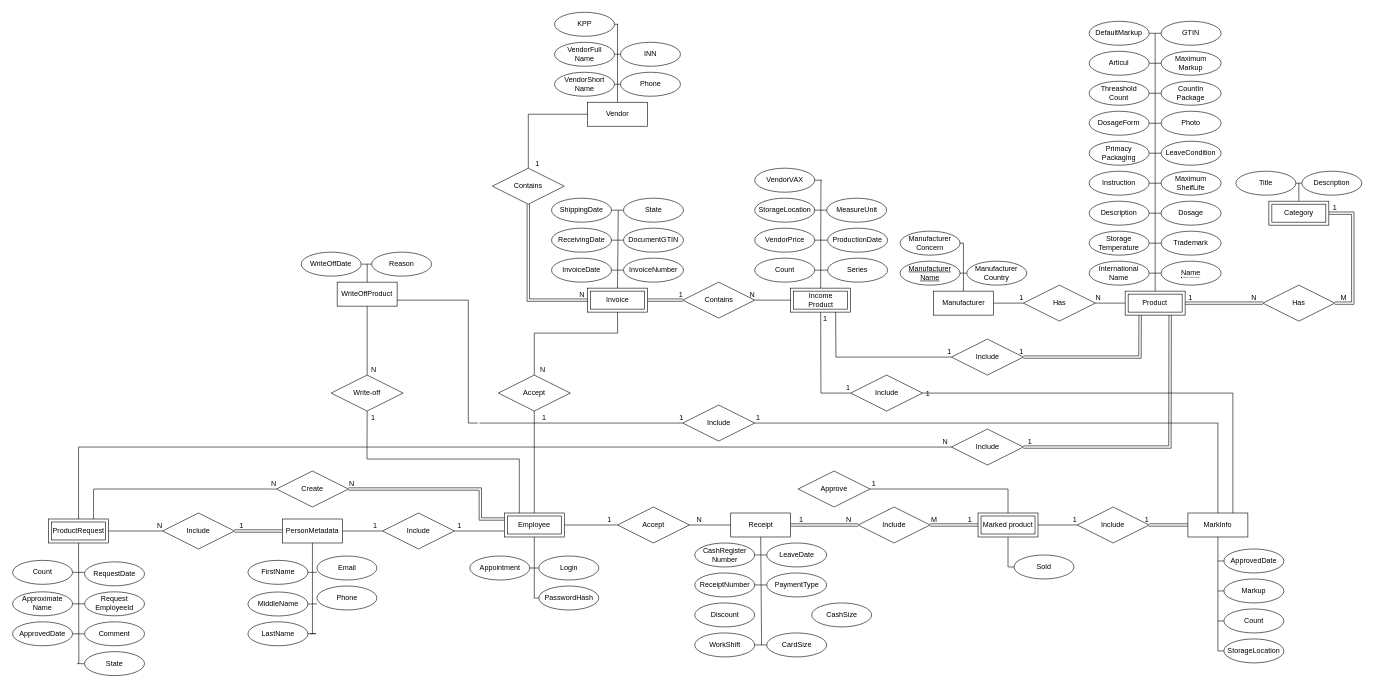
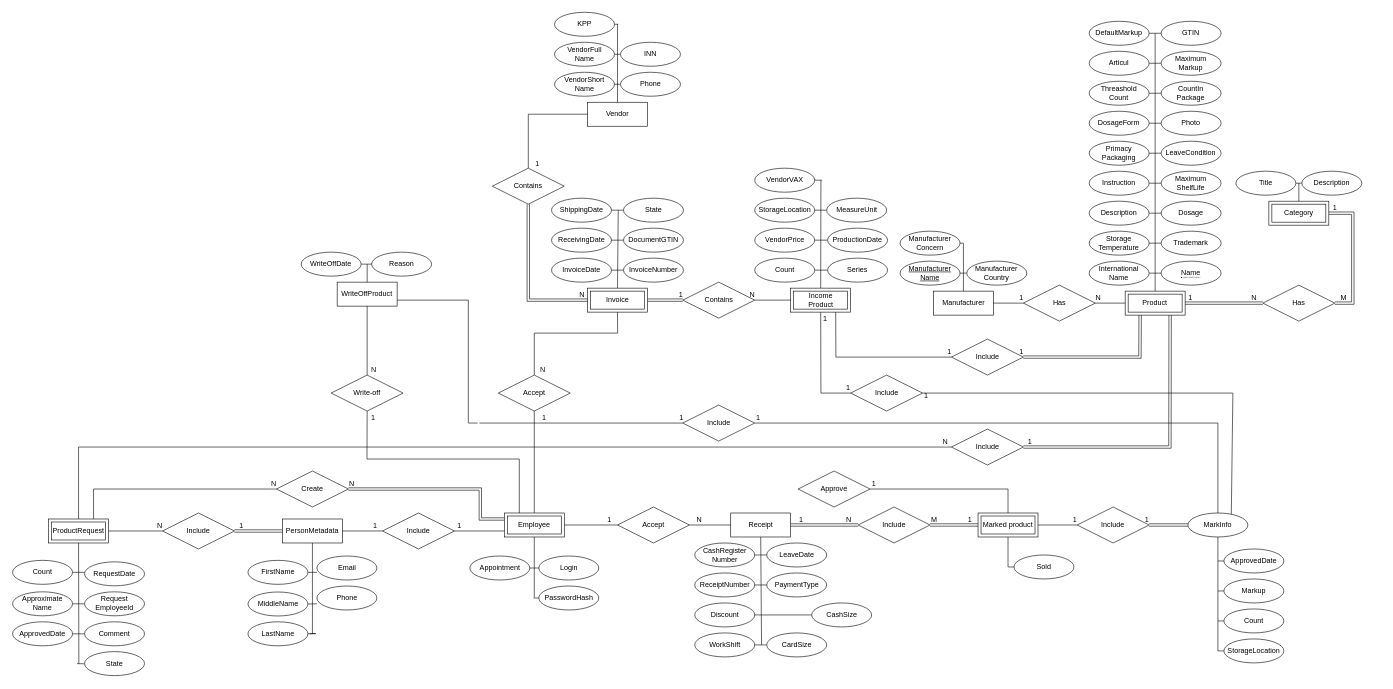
(1218, 525) -> (1218, 525)
none -> (783, 615)
